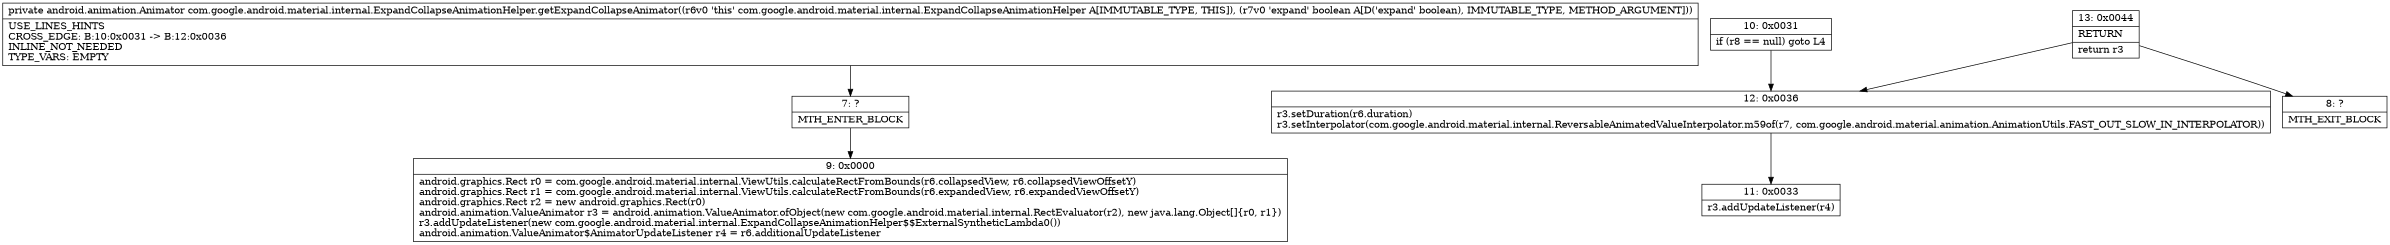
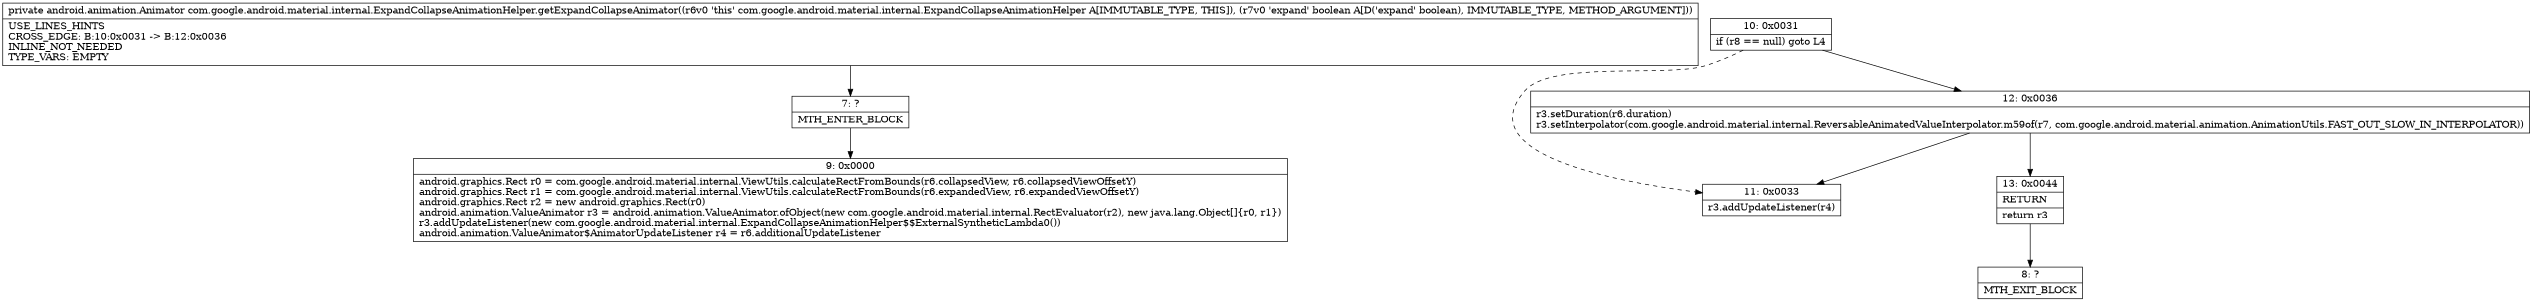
(1970, 66) -> (2030, 151)
none -> (1522, 96)
